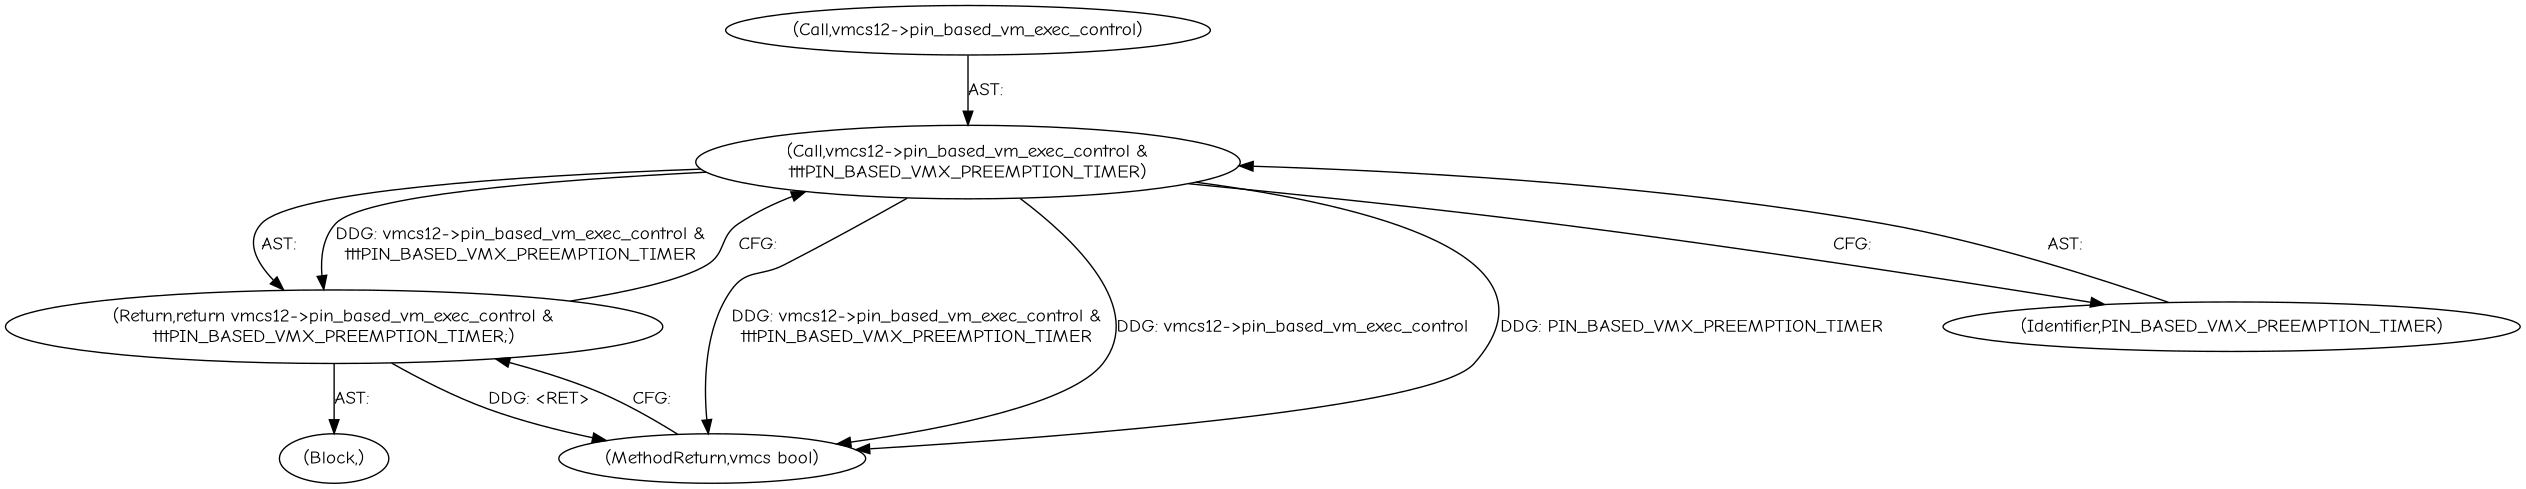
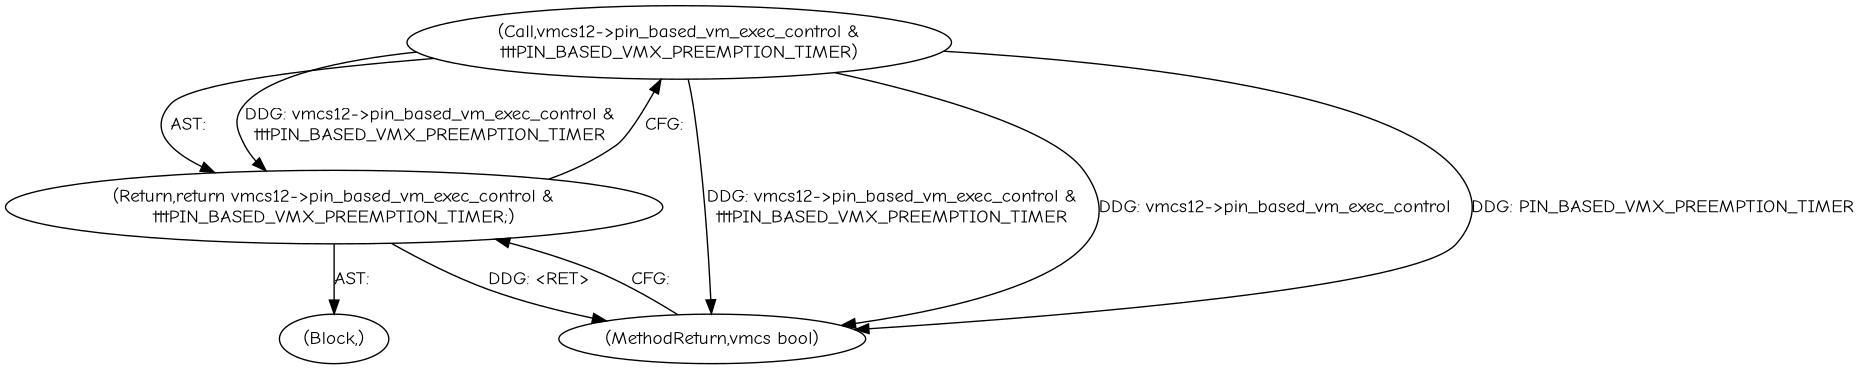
(968, 30) -> none
(2232, 327) -> none
